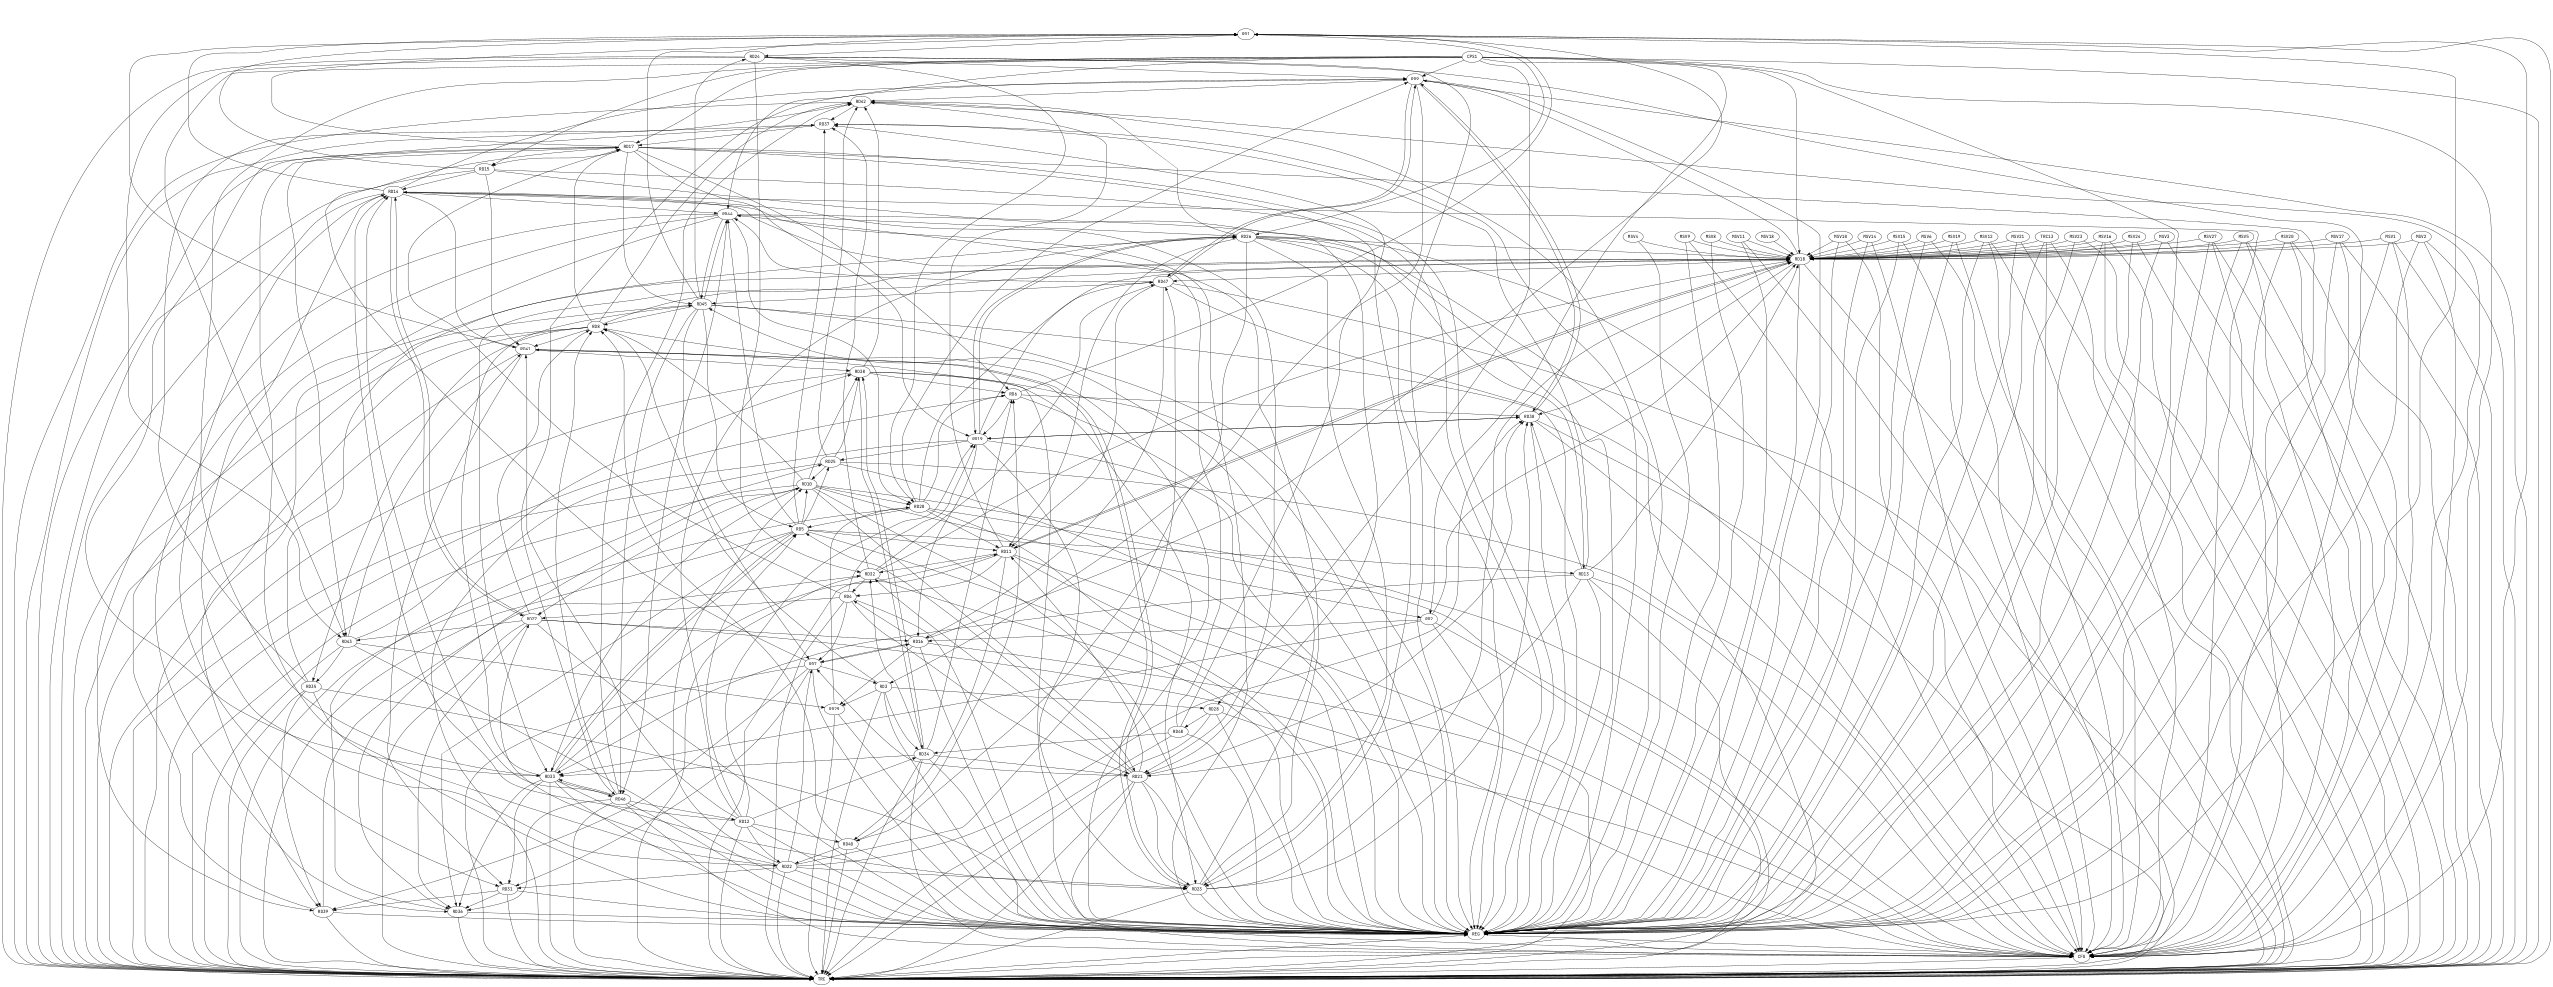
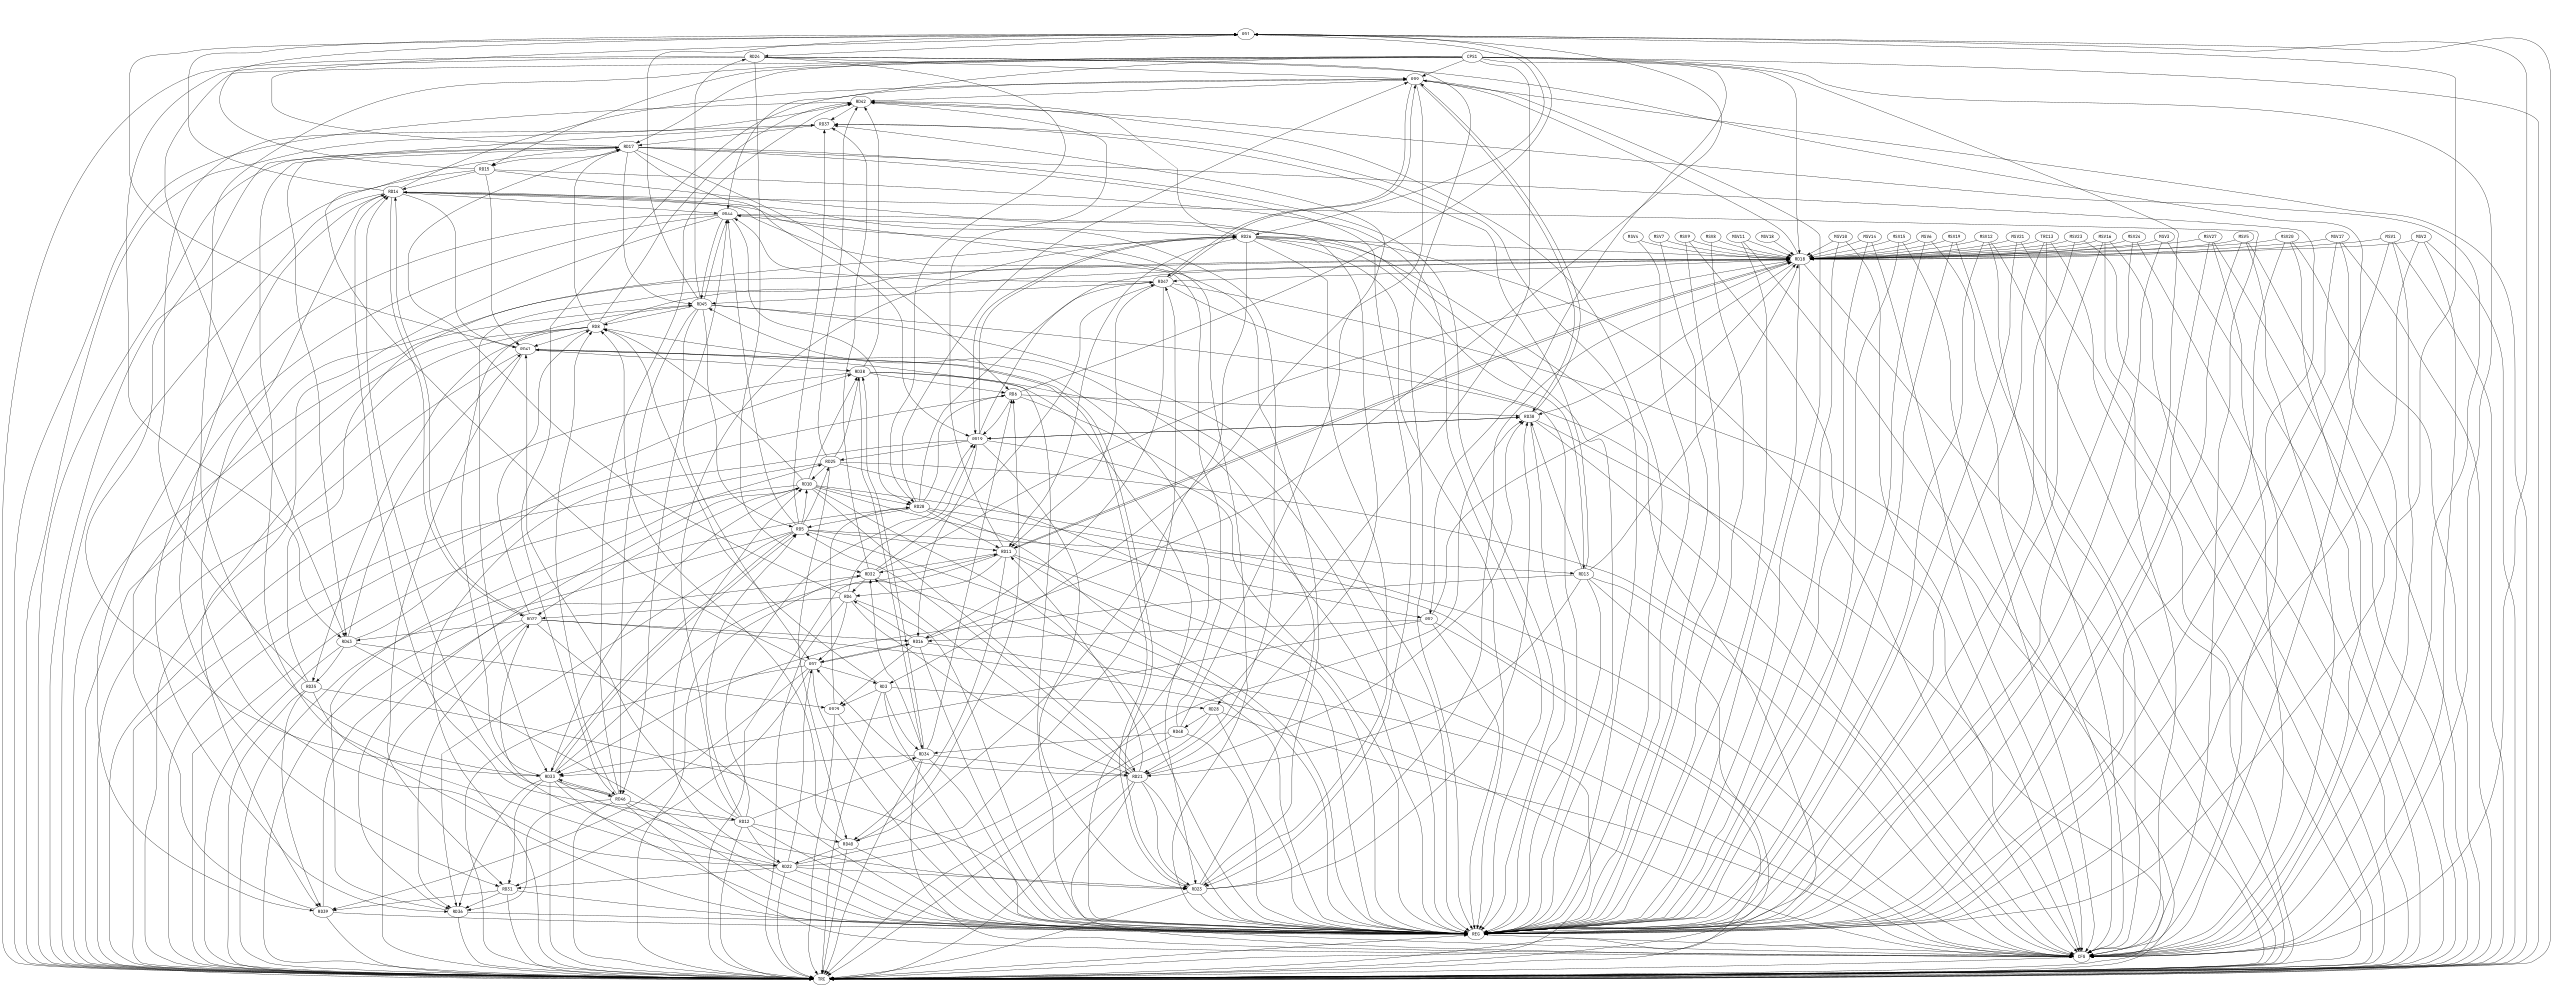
none -> (1659, 237)
none -> (799, 653)
